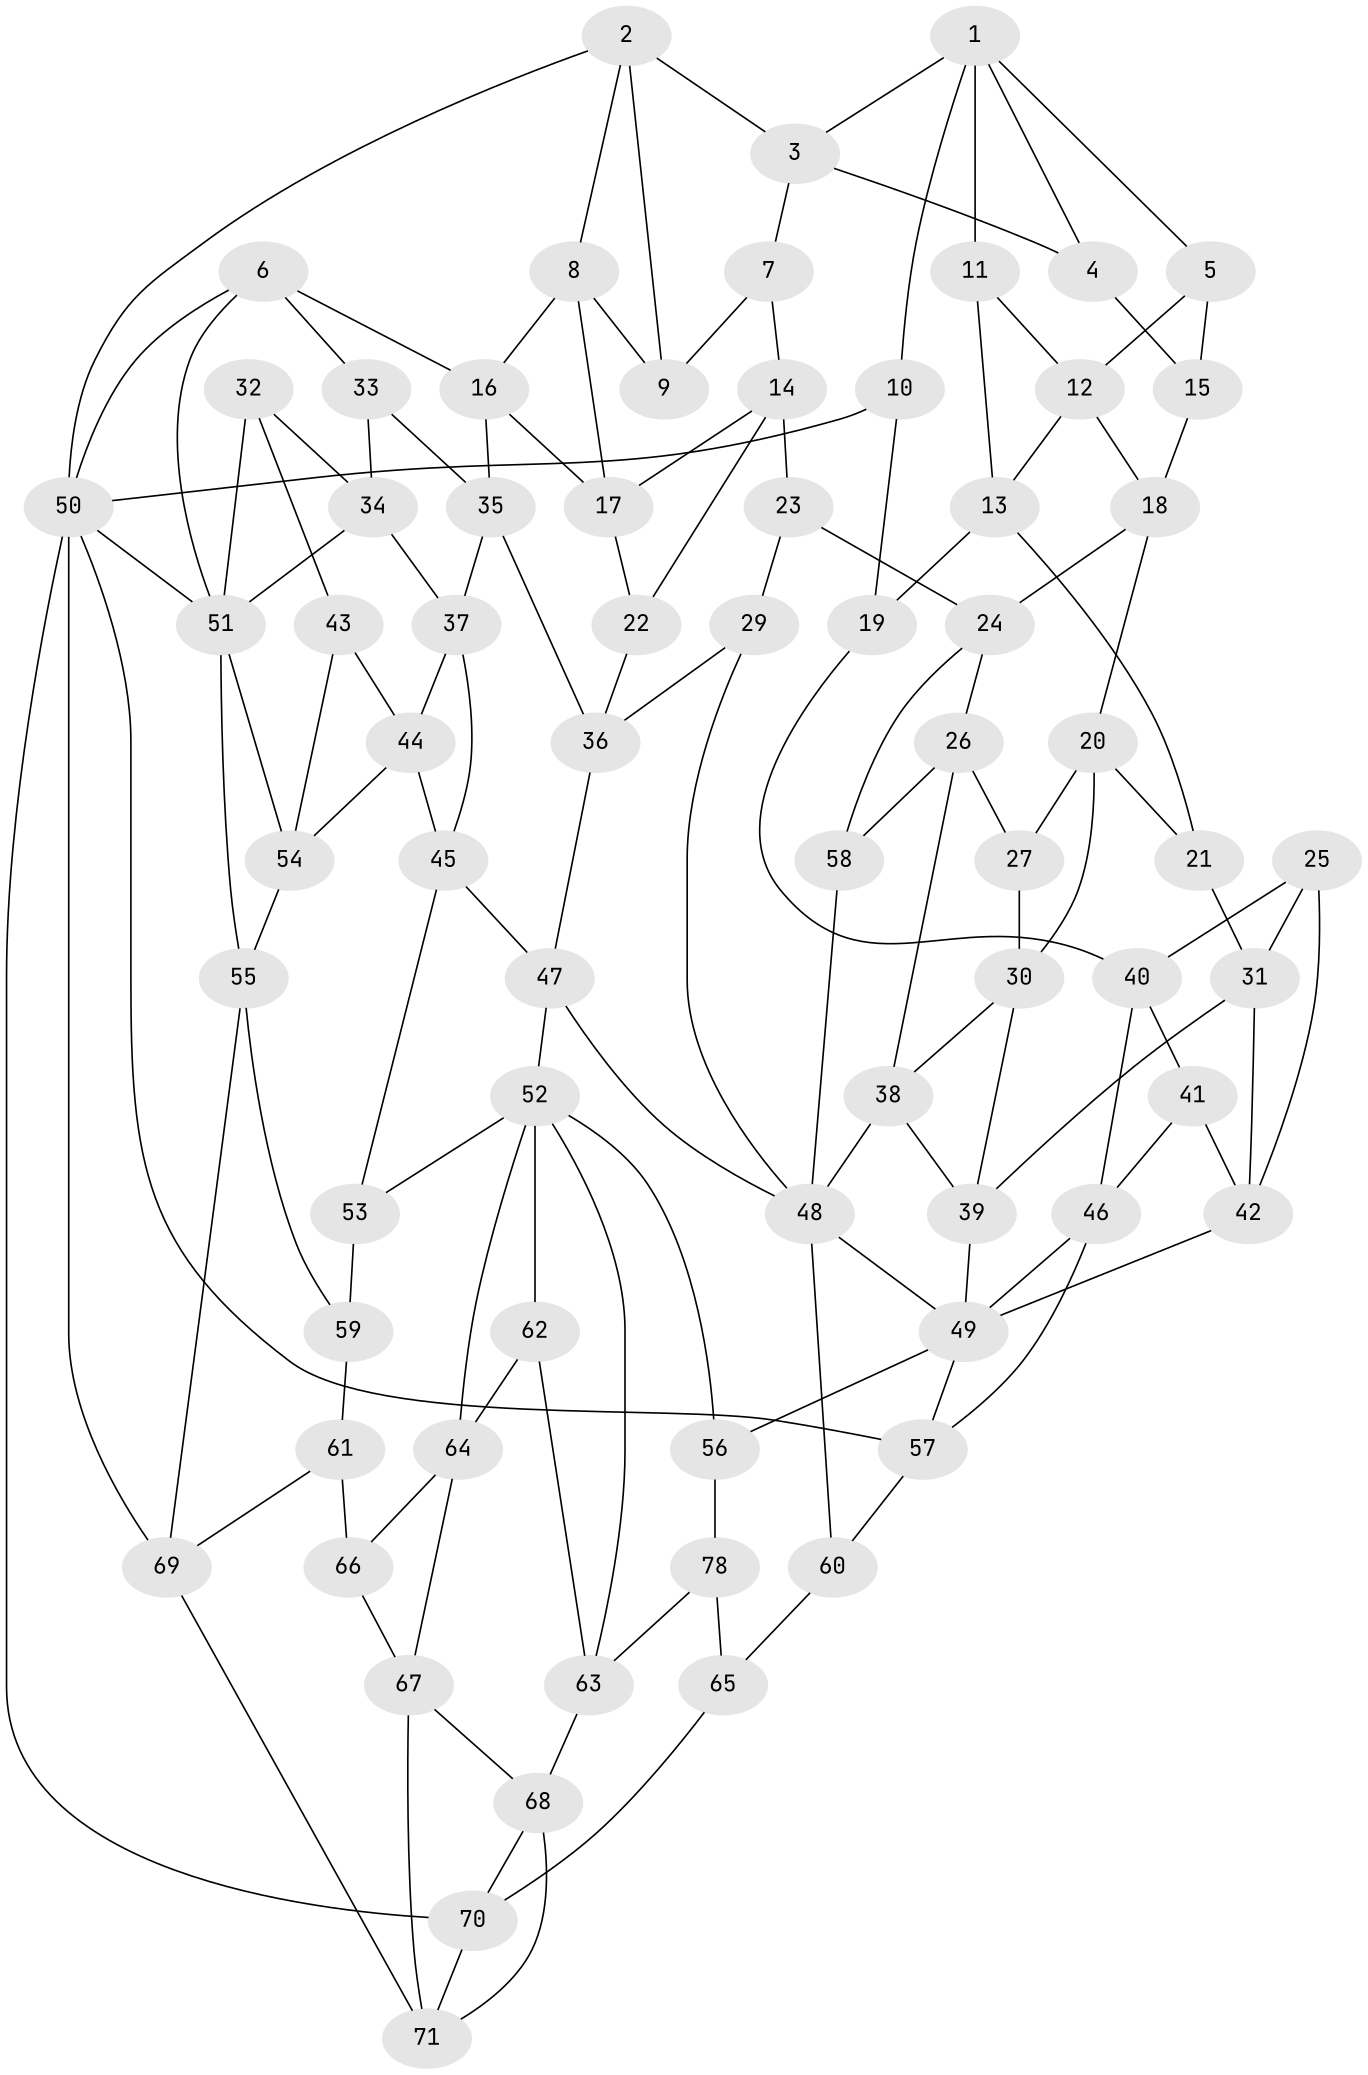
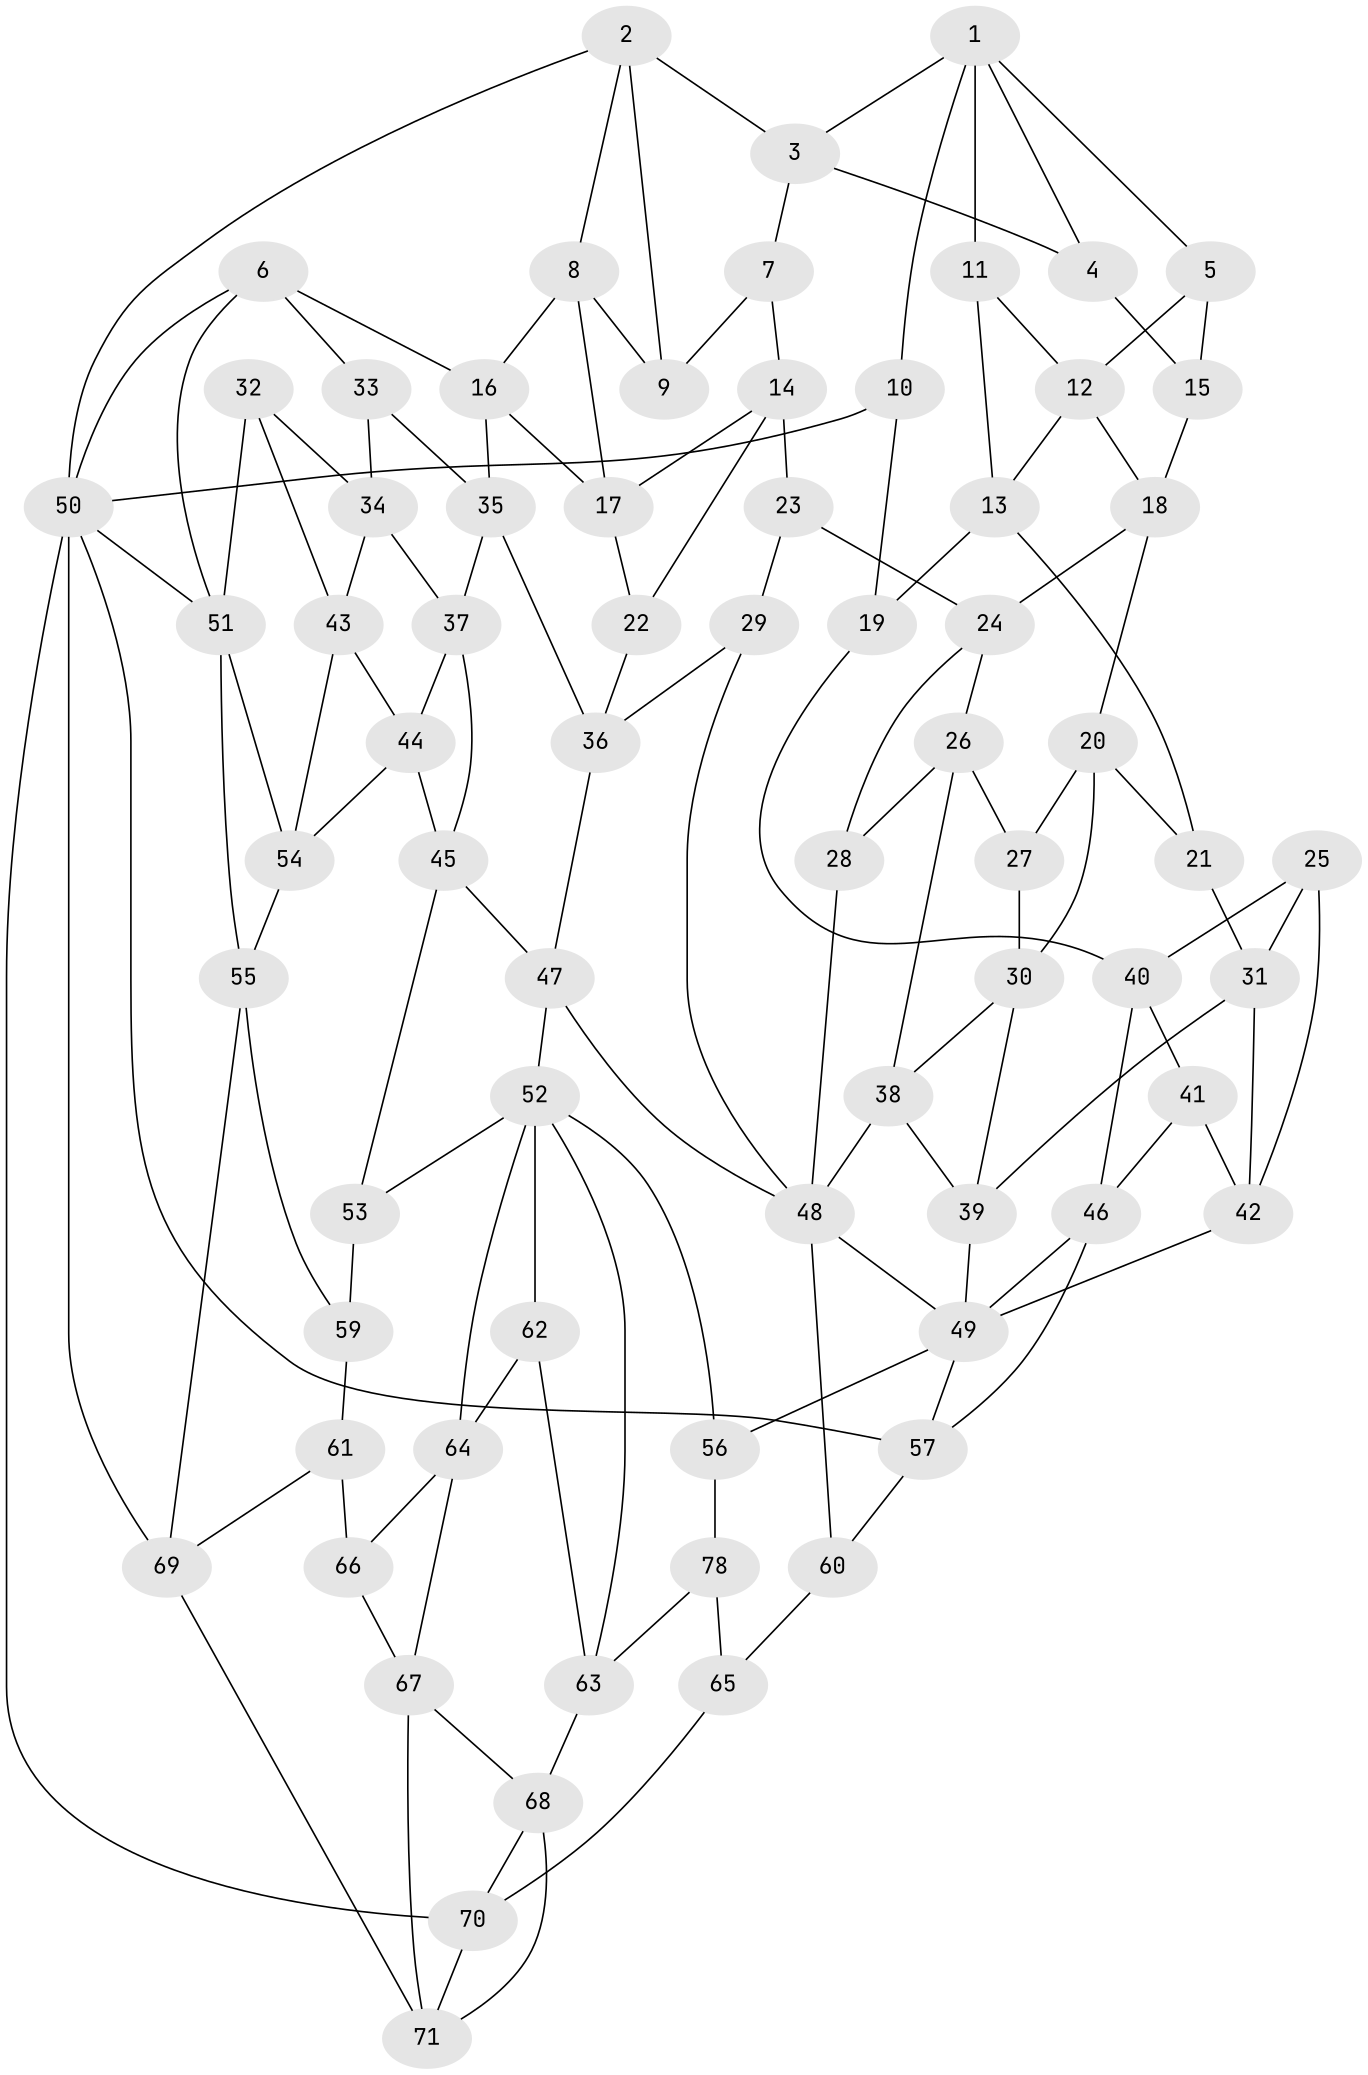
(297, 566) -> (356, 566)
(839, 861) -> (839, 861)
